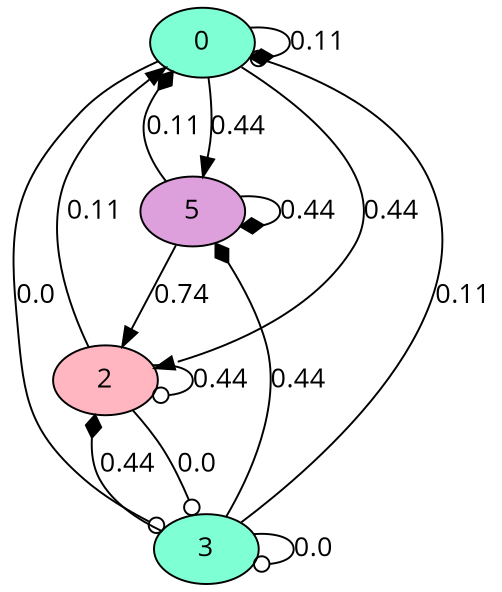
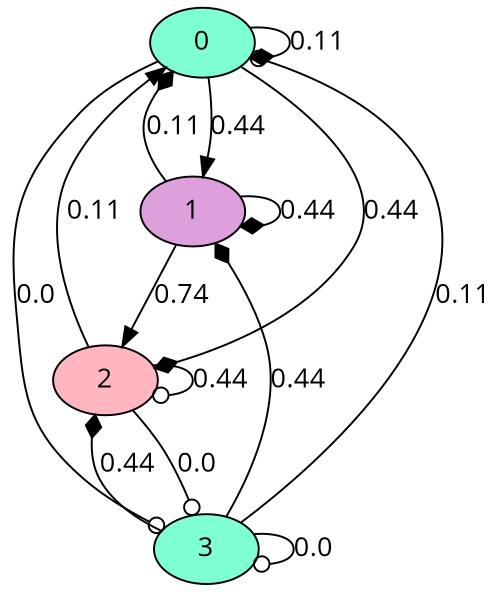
(193, 211) -> (193, 211)
(357, 238) -> (357, 238)
